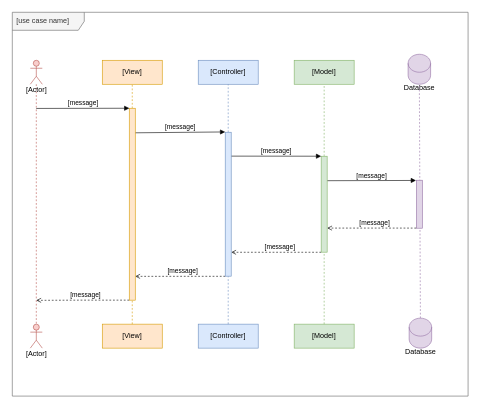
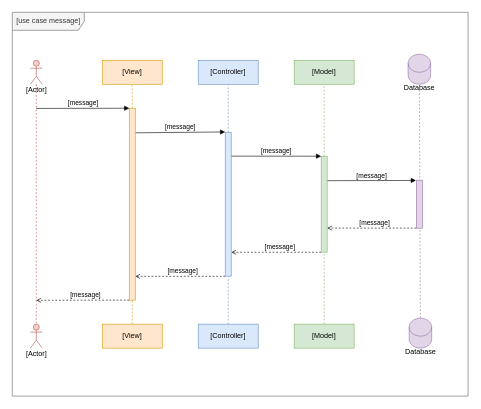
(45, 21) -> (50, 21)
